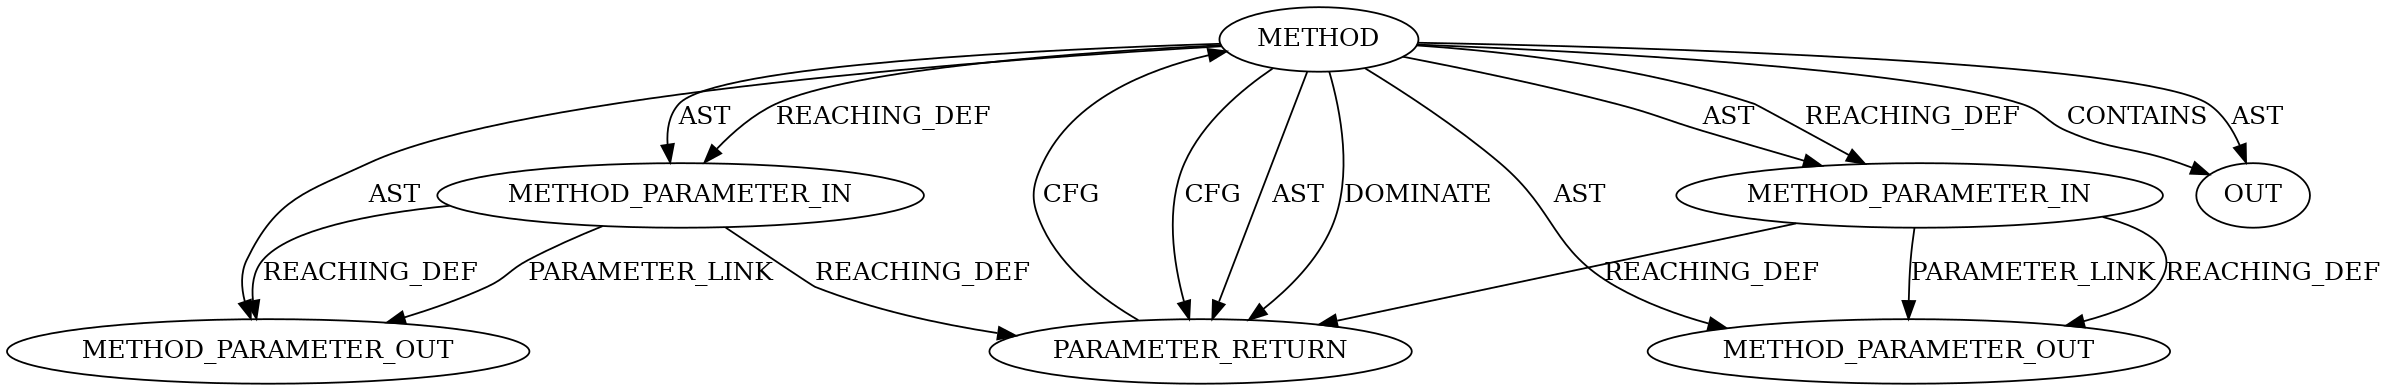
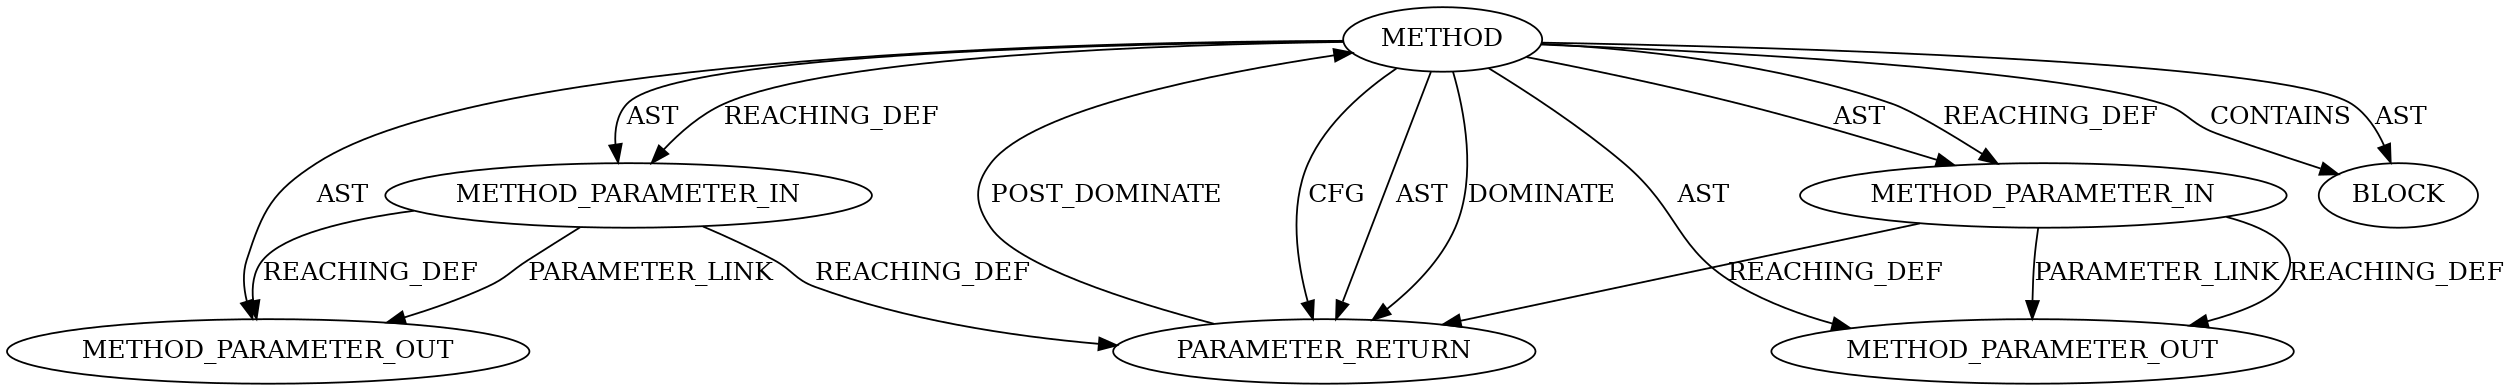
(1072, 195) -> (1107, 195)
(2253, 195) -> (2398, 195)
